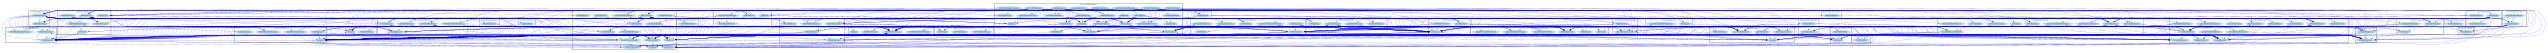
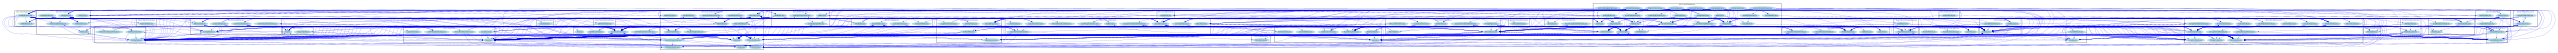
none -> (1306, 32)
(1486, 32) -> none
